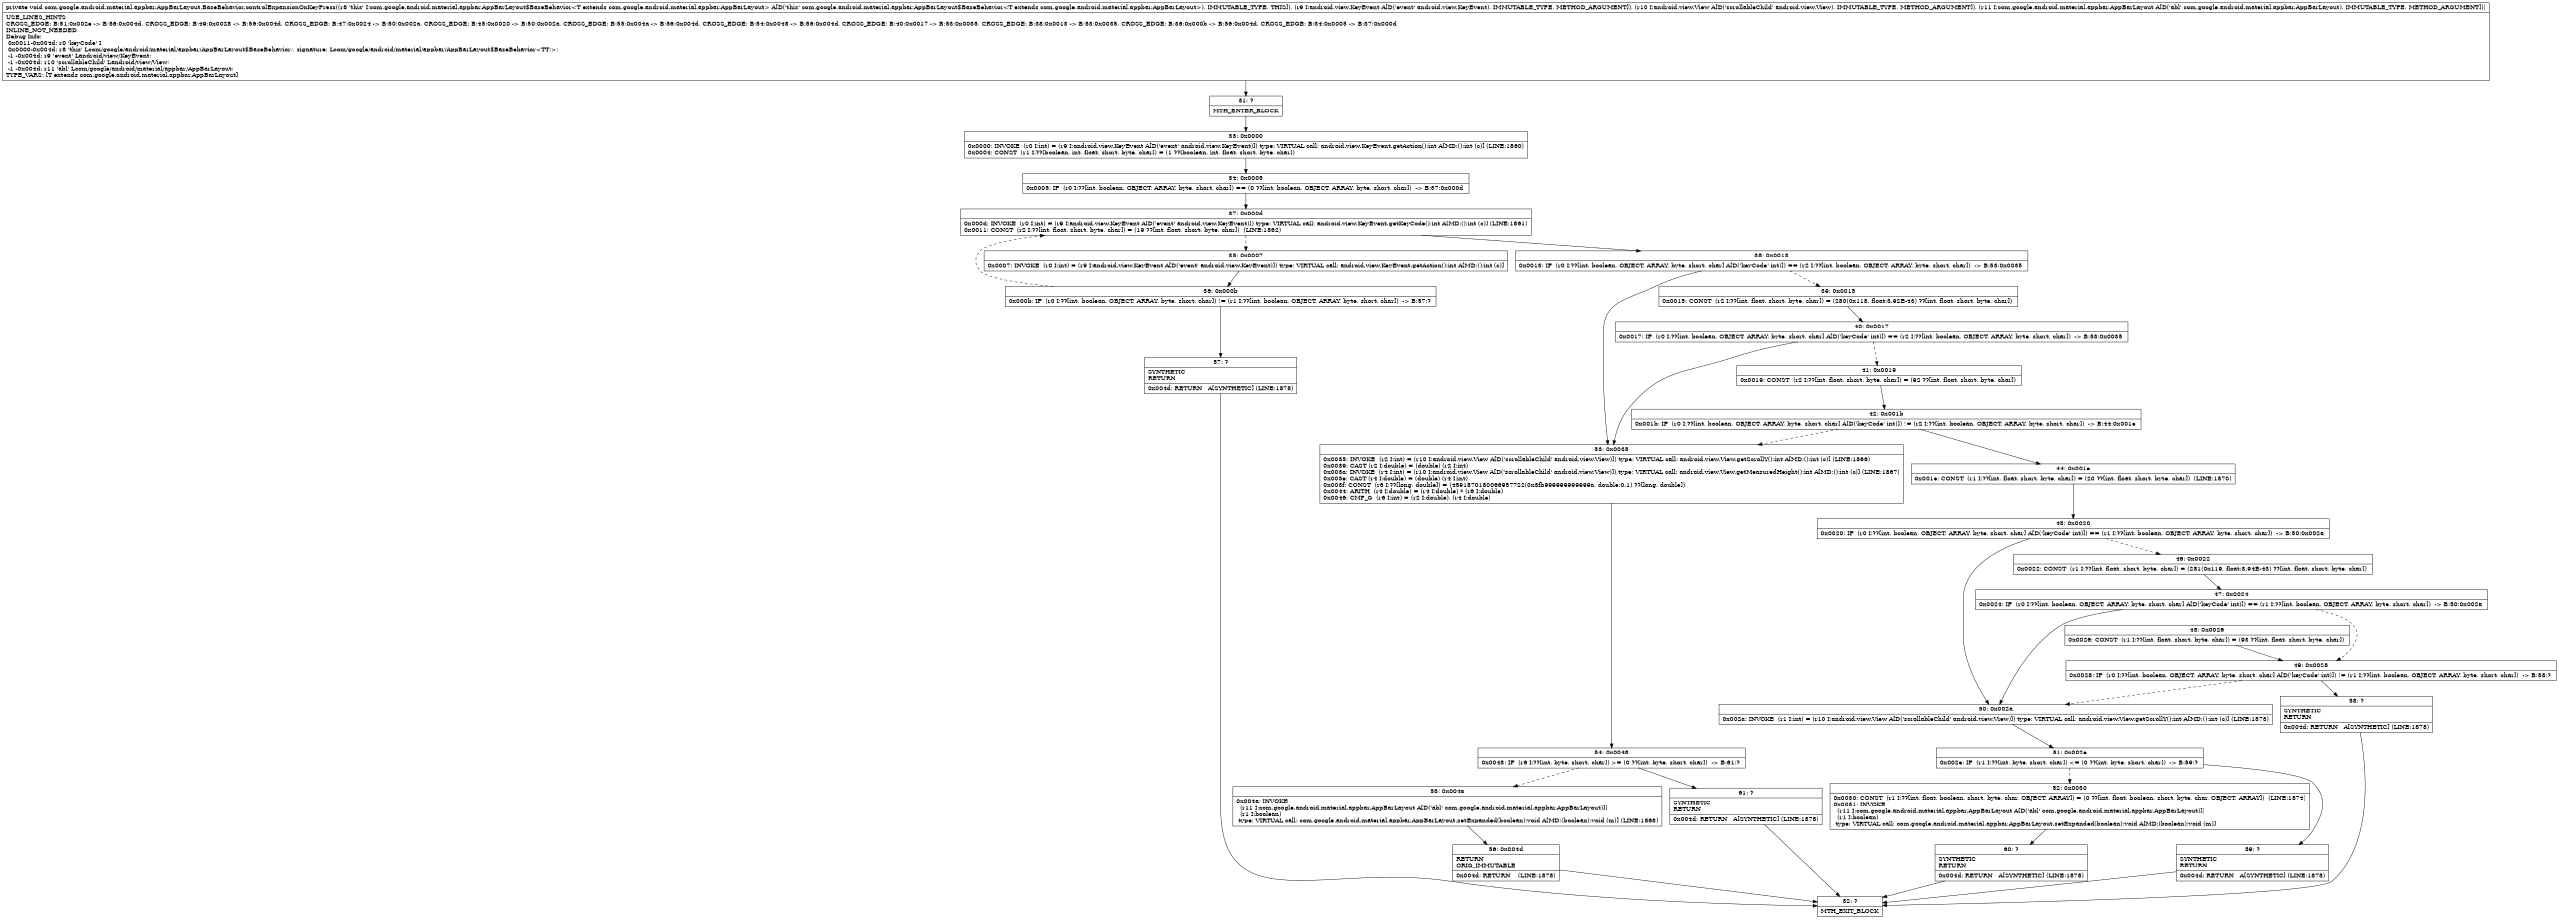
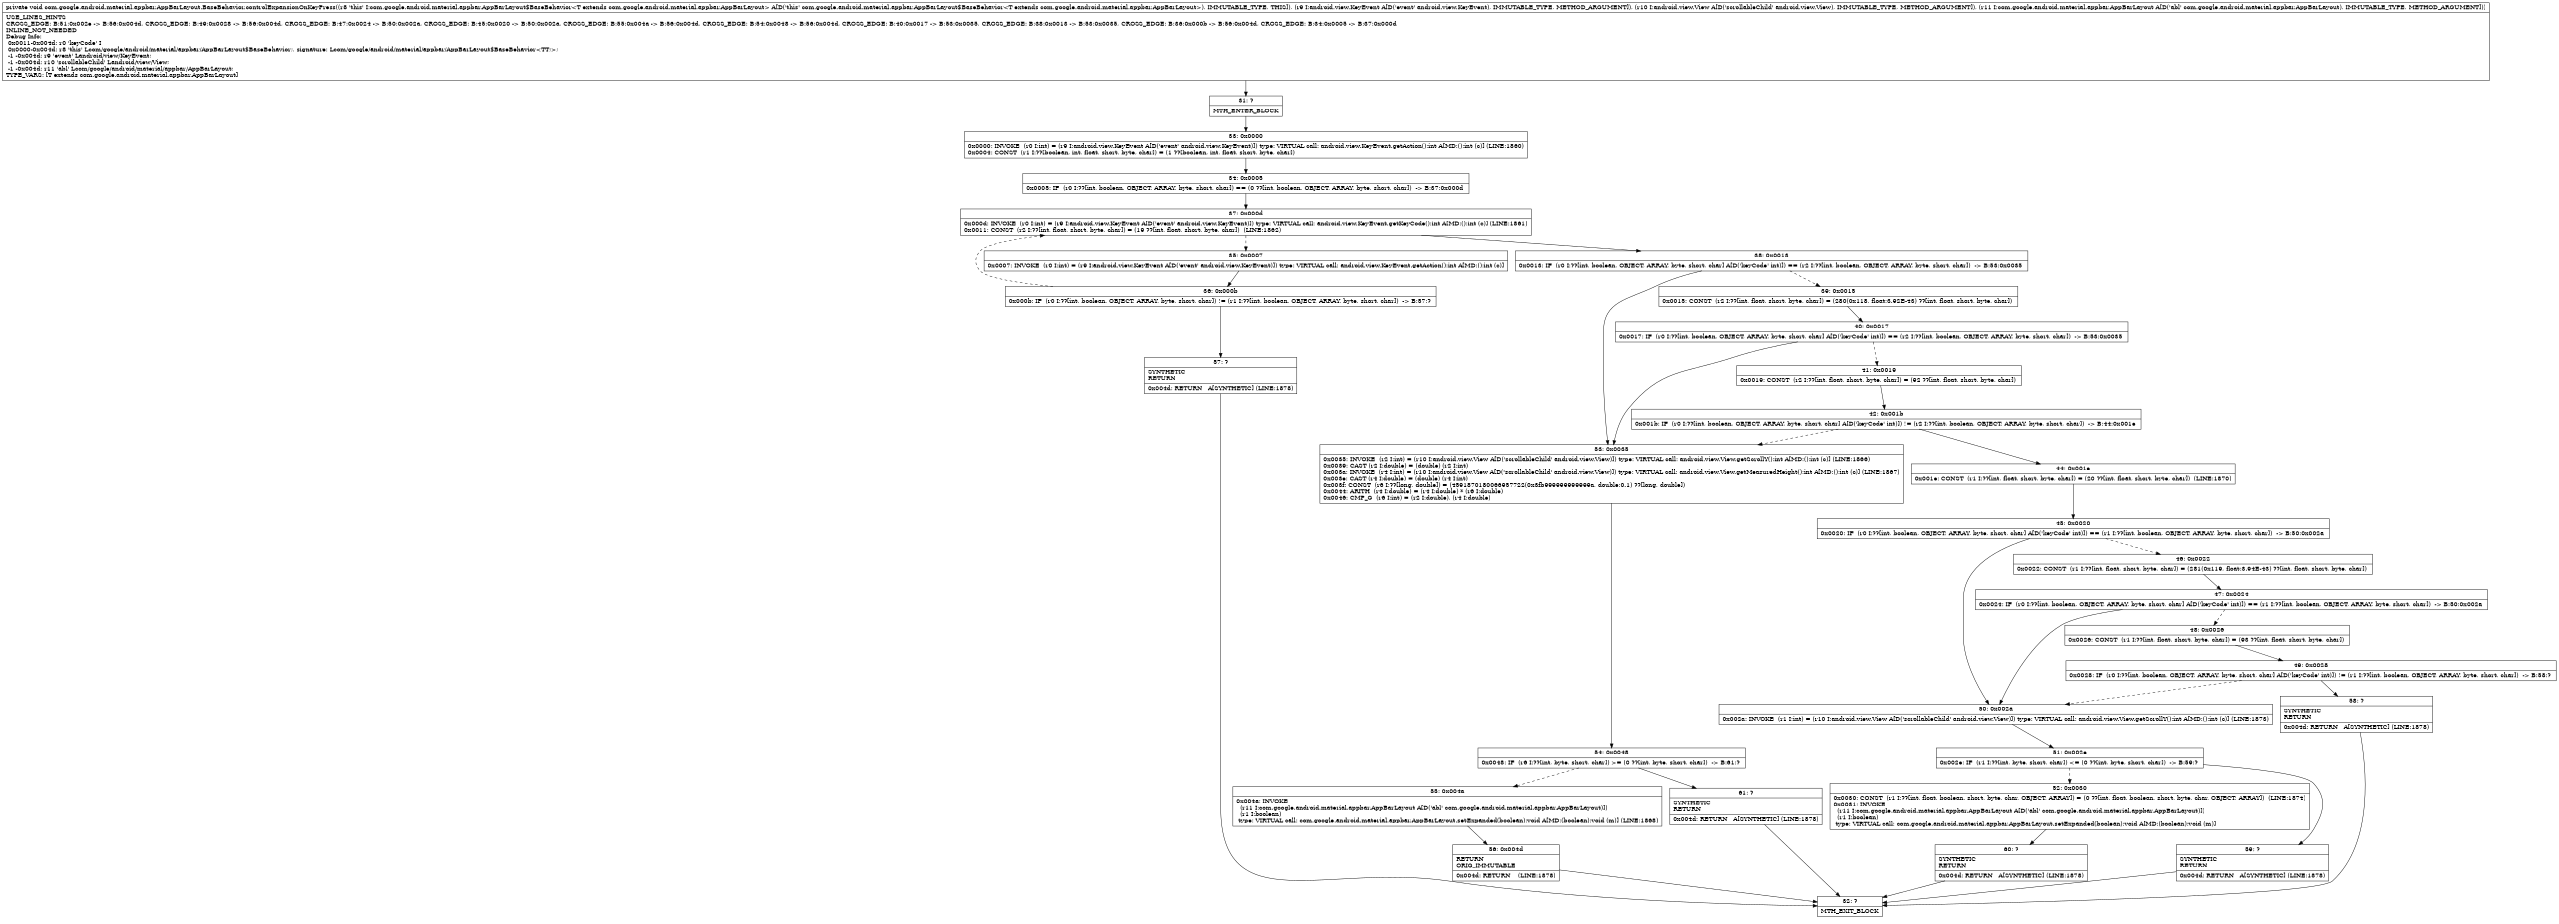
(2353, 625) -> (2221, 616)
